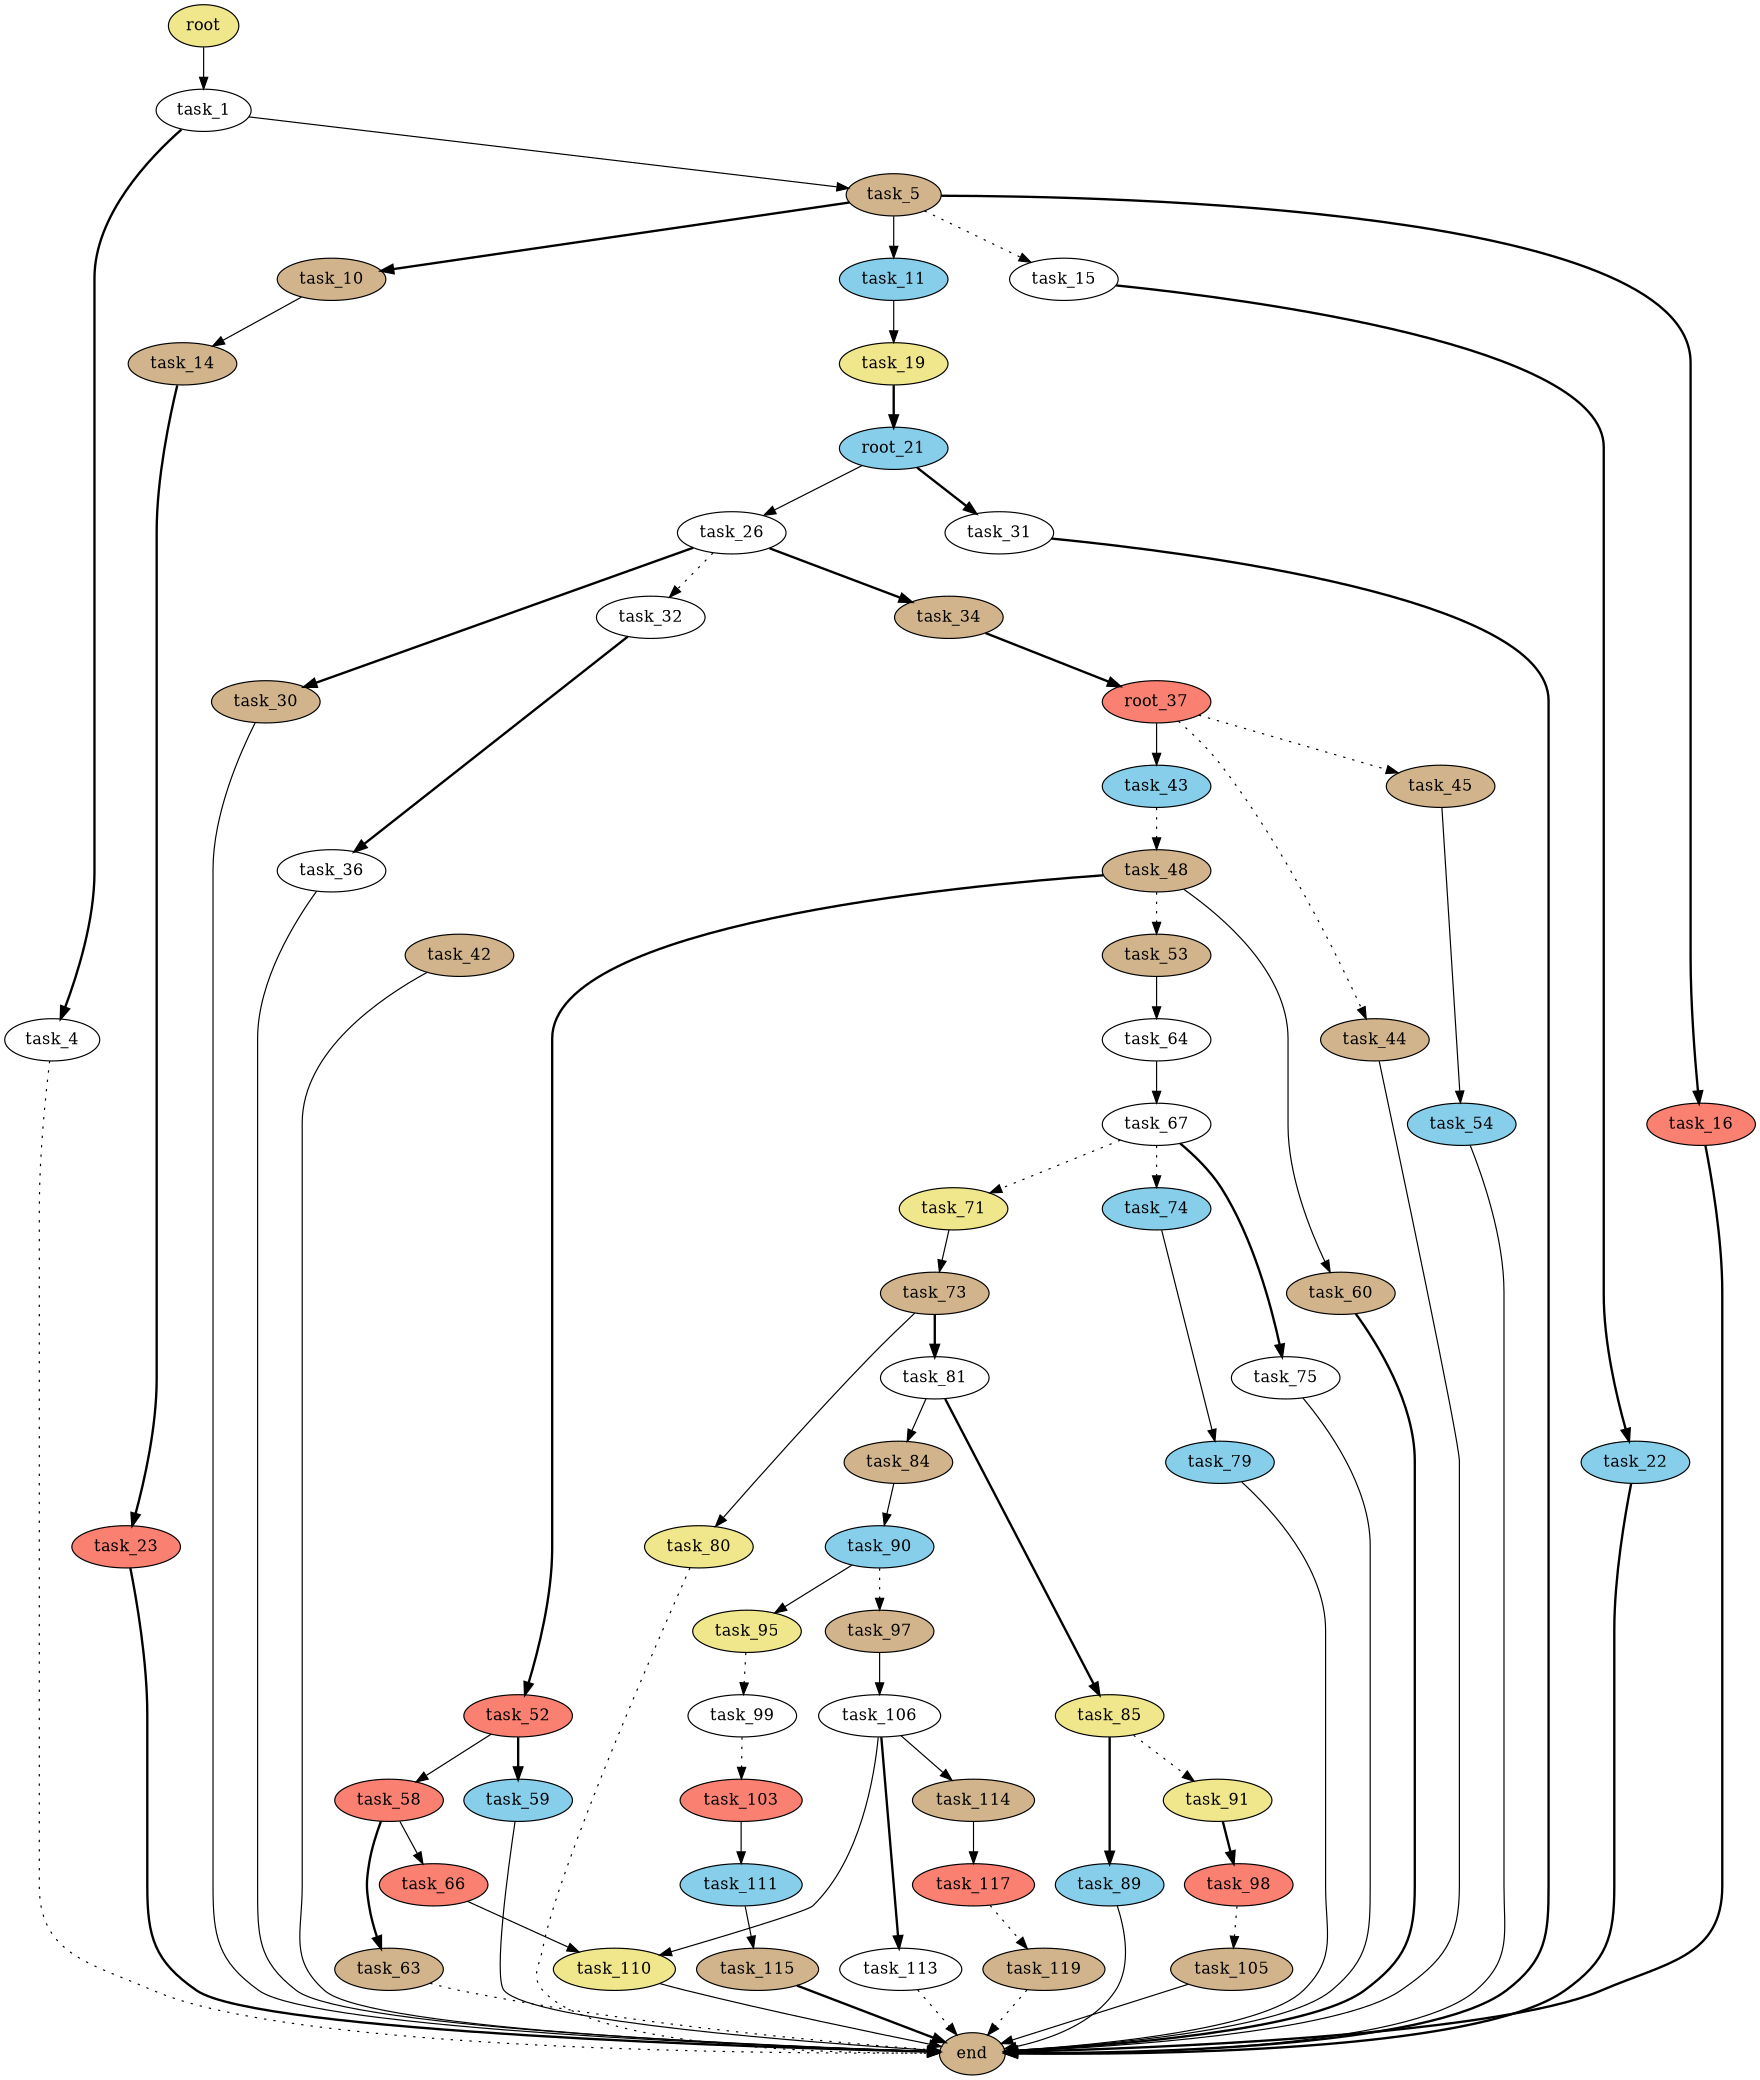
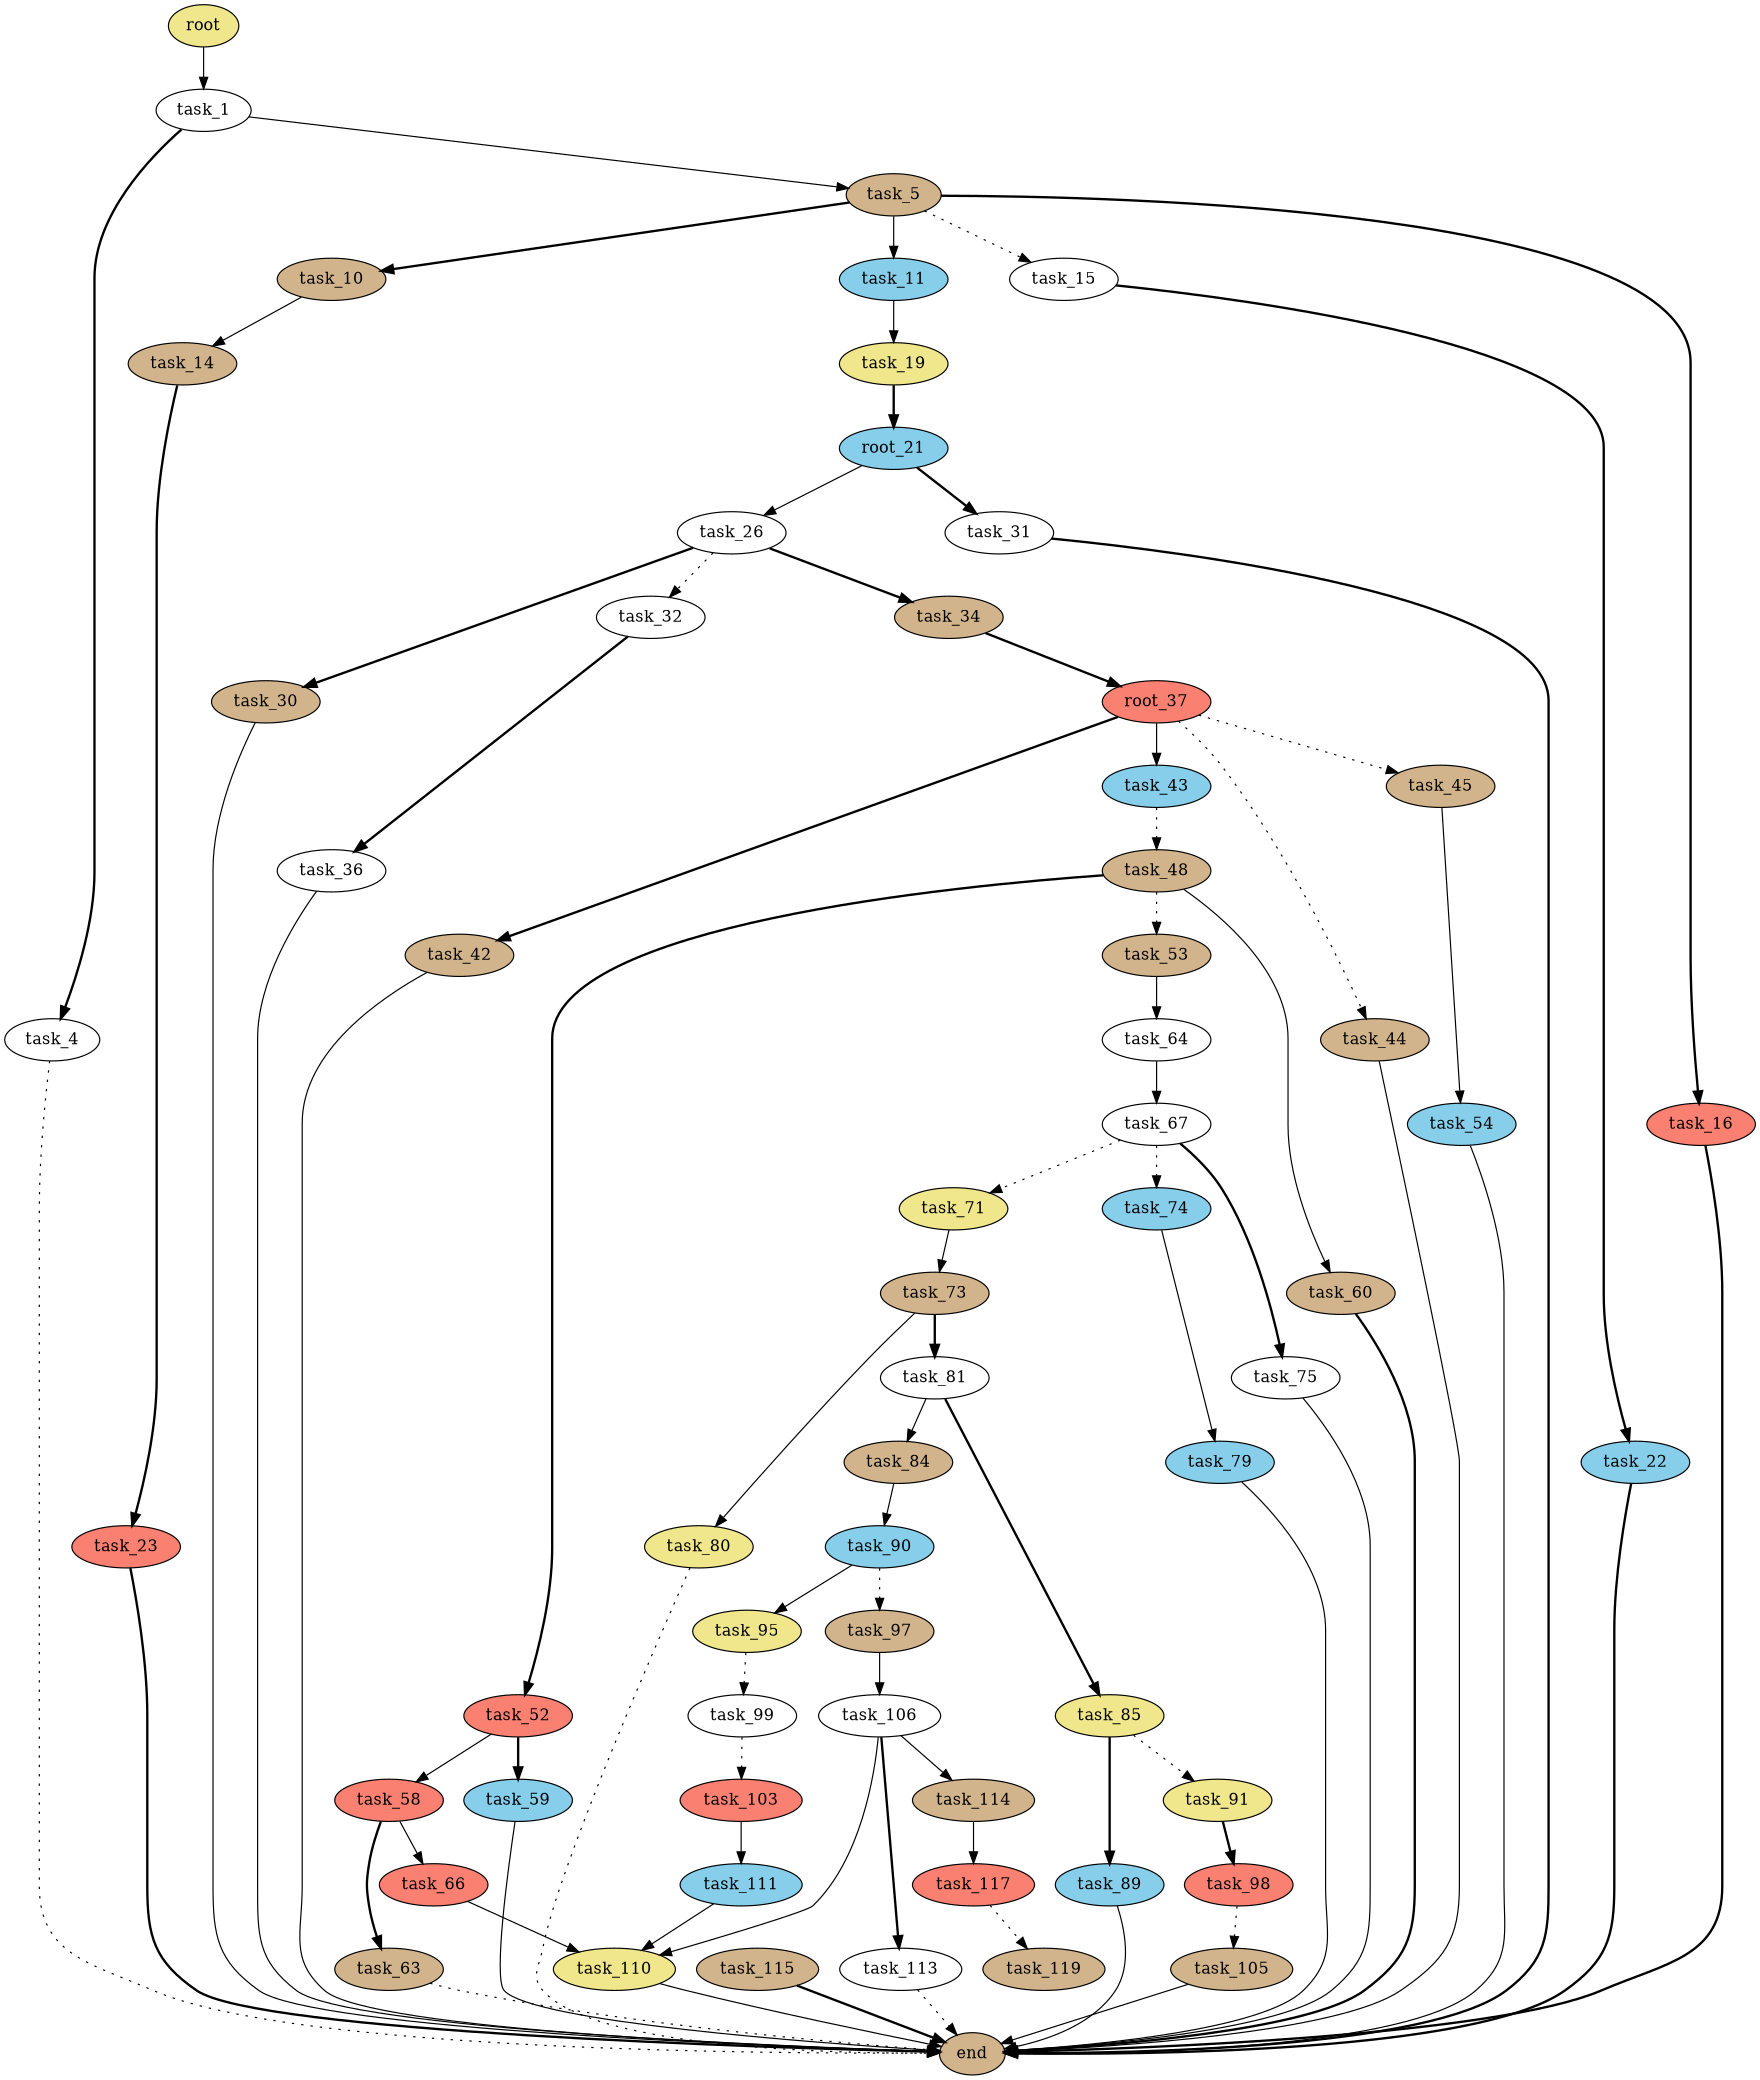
none -> (814, 827)
(748, 1921) -> (683, 1924)
(1011, 2008) -> none
